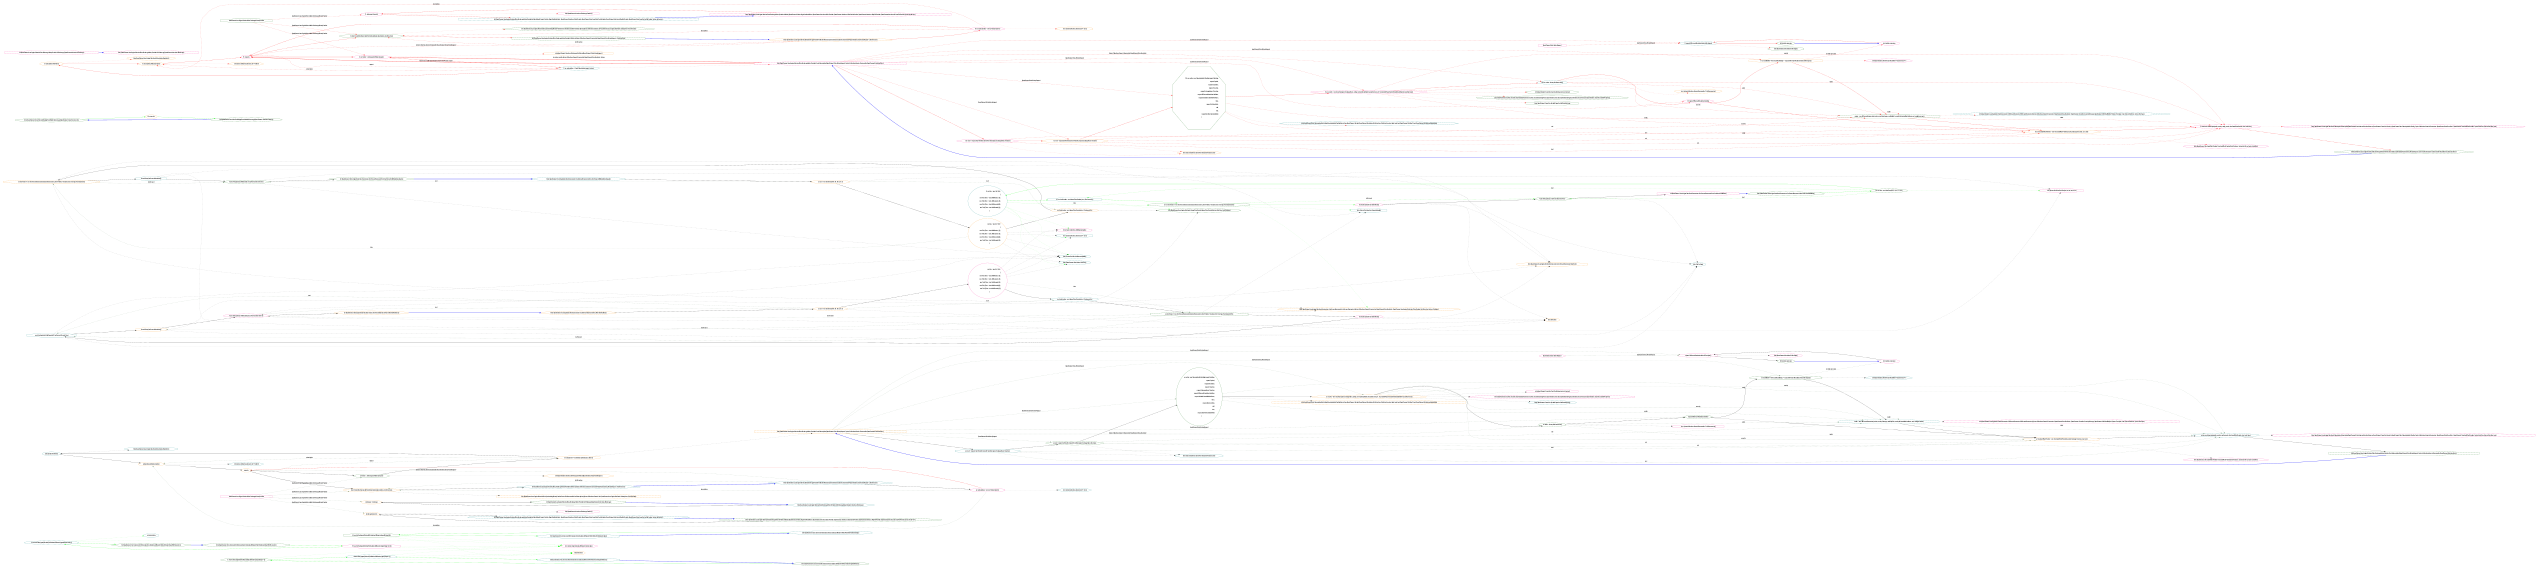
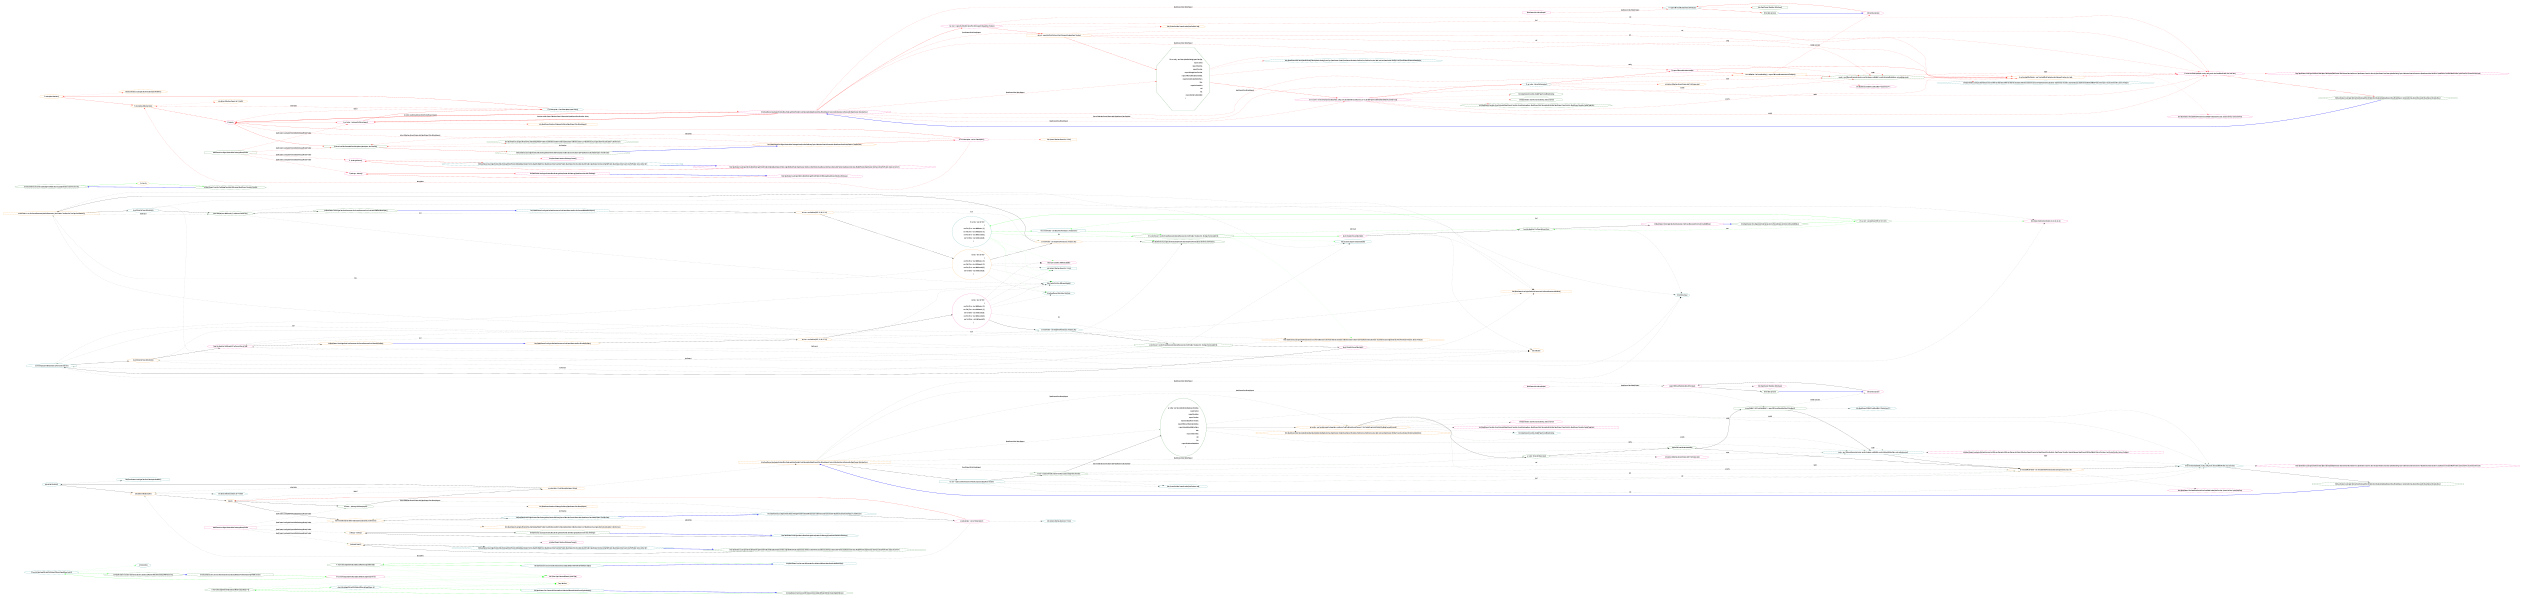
none -> (356, 174)
